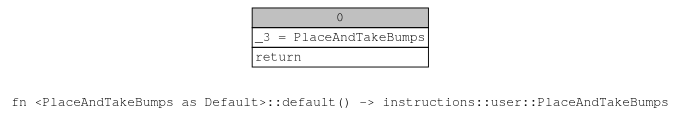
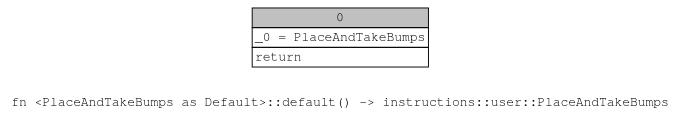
(340, 37) -> (340, 37)
